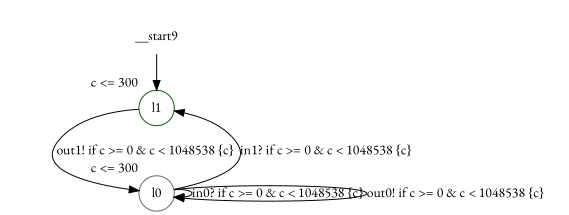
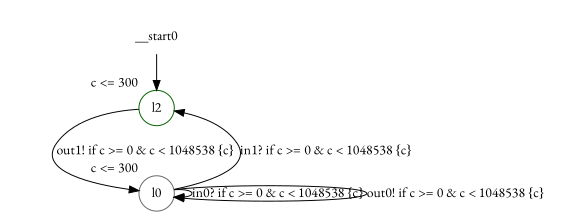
(157, 36) -> (157, 36)
(157, 108) -> (157, 108)
